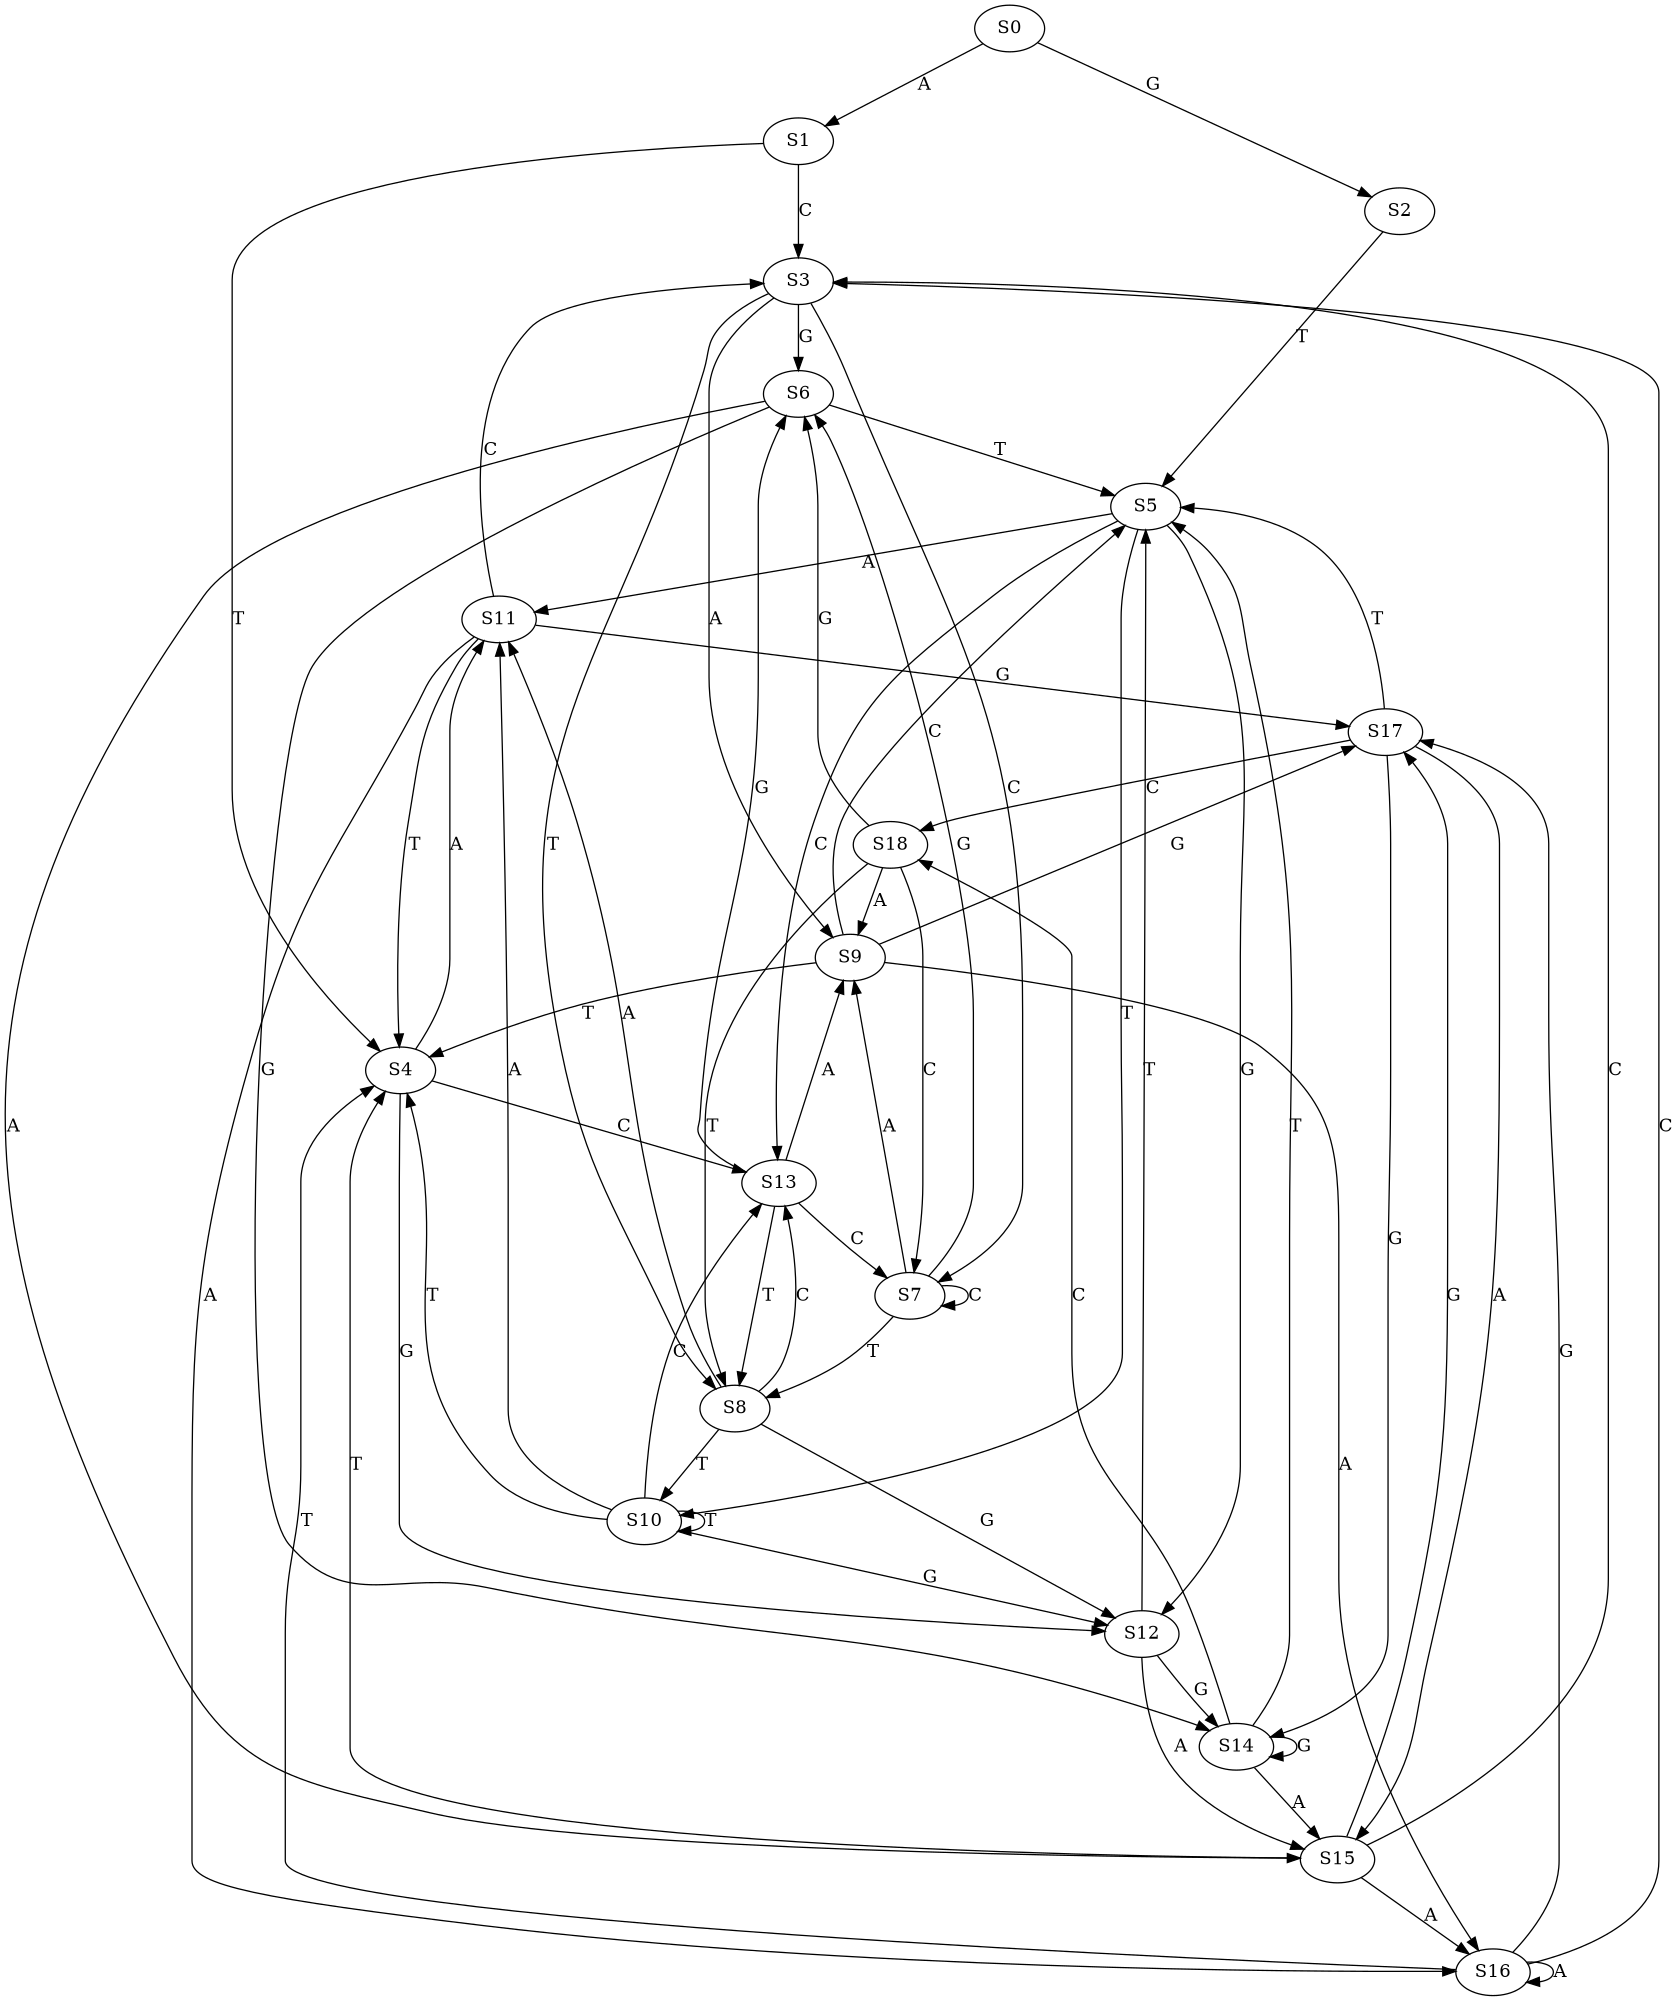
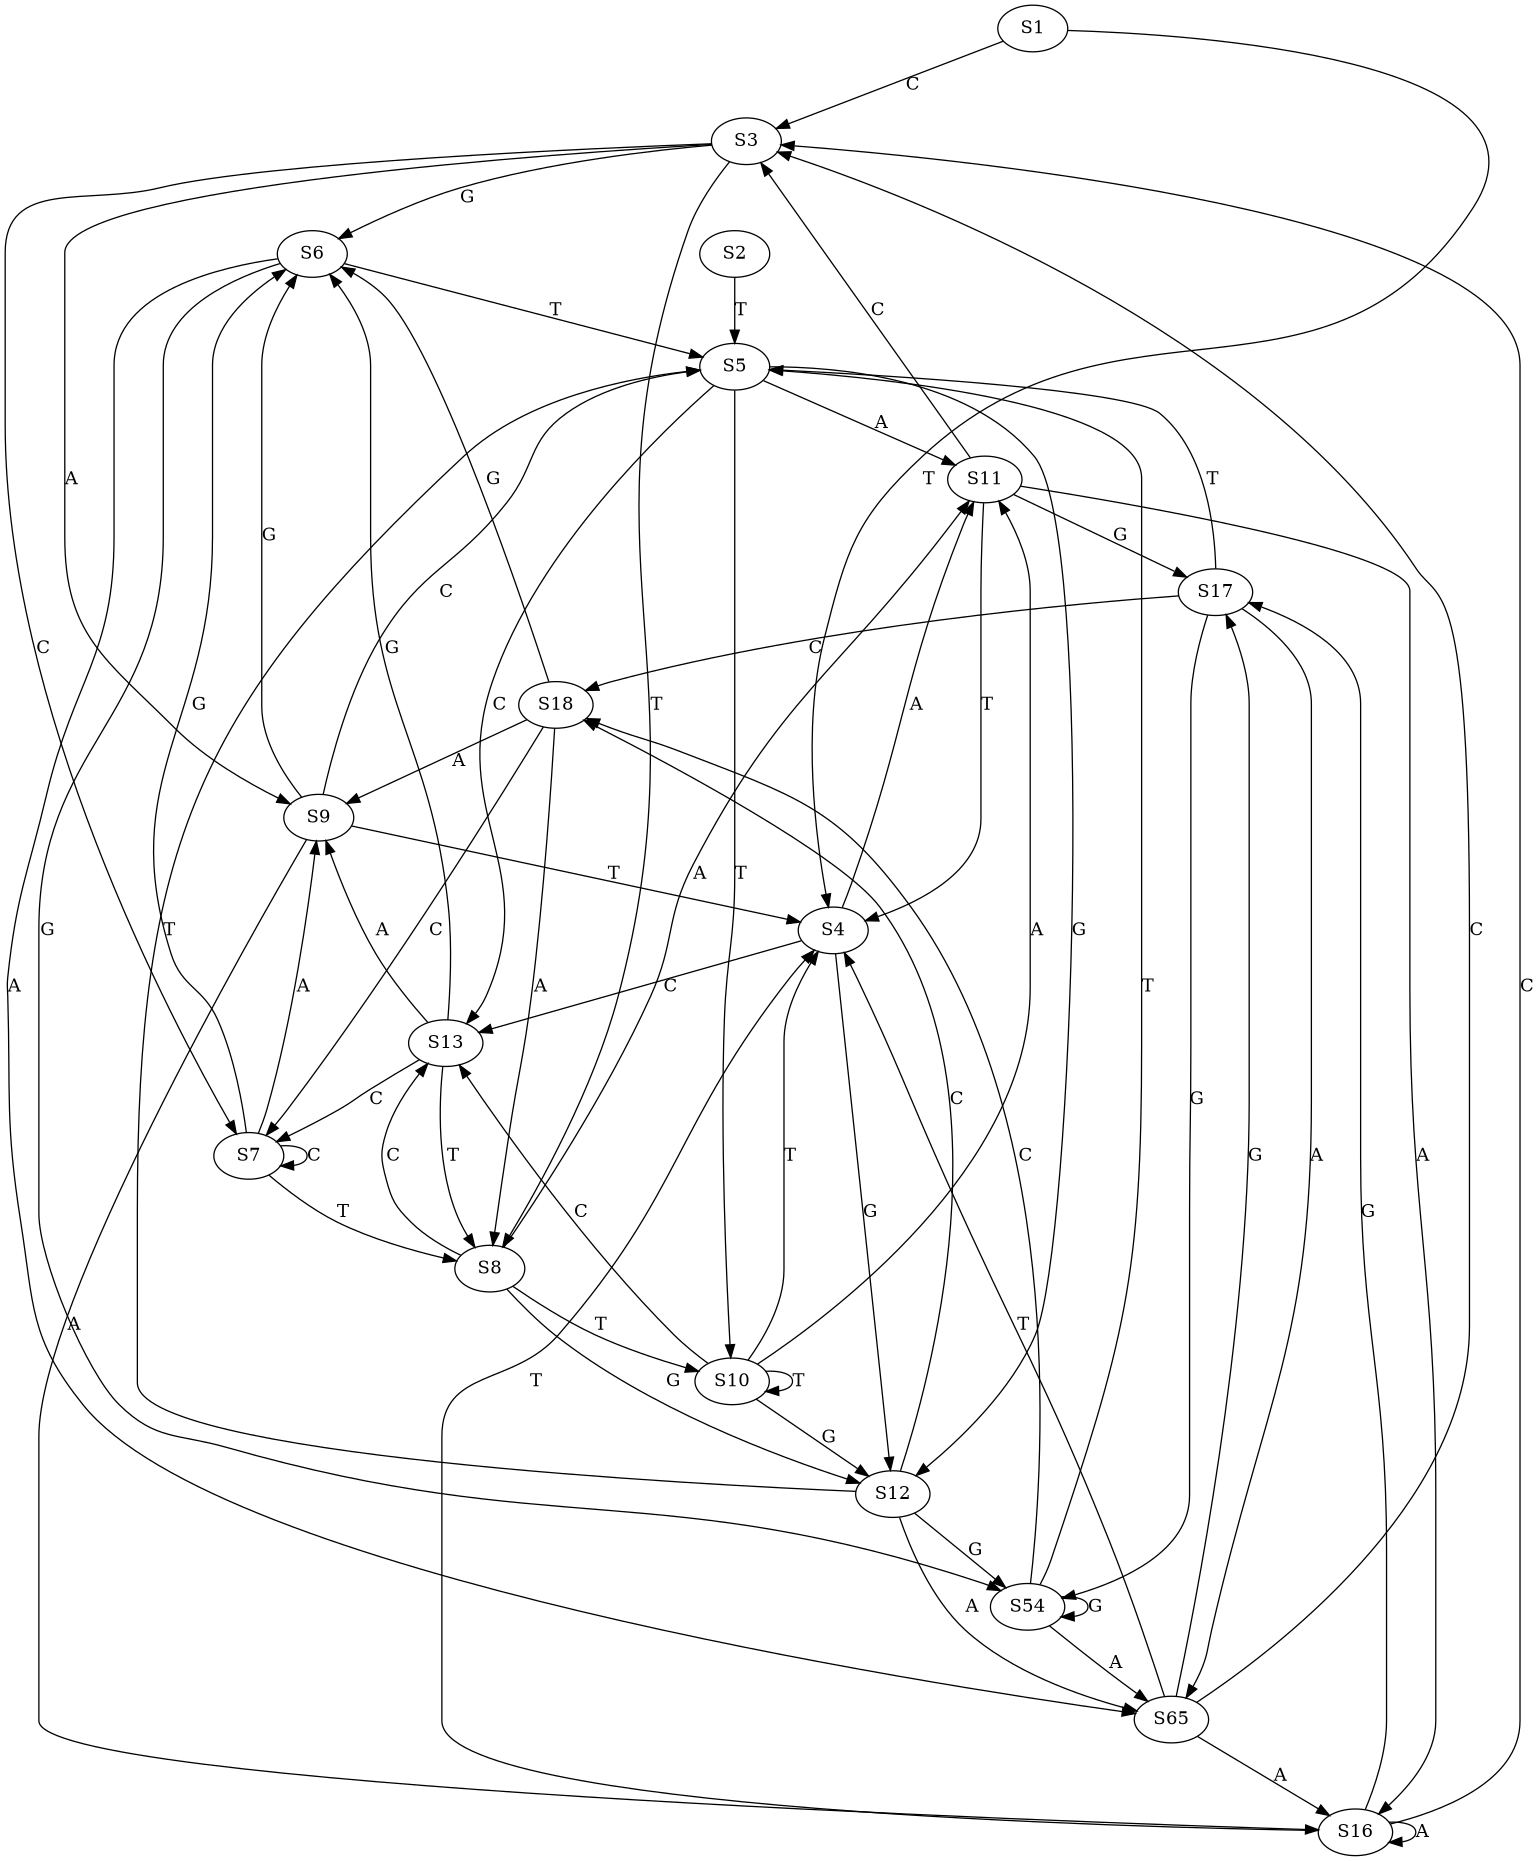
(1010, 29) -> none
(1111, 848) -> (262, 544)
none -> (931, 1018)
(713, 1127) -> (540, 987)
(1236, 1747) -> (1028, 1607)
(1338, 1860) -> (1171, 1720)
